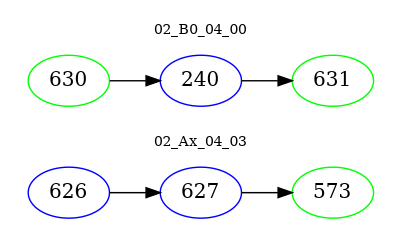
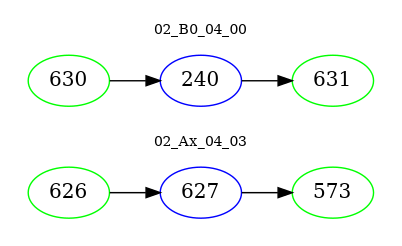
(69, 193) -> (69, 193)
